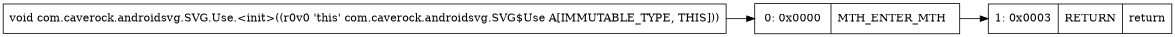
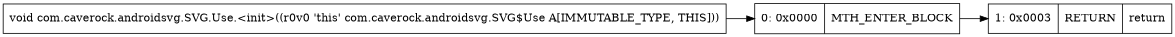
(892, 18) -> (892, 18)
